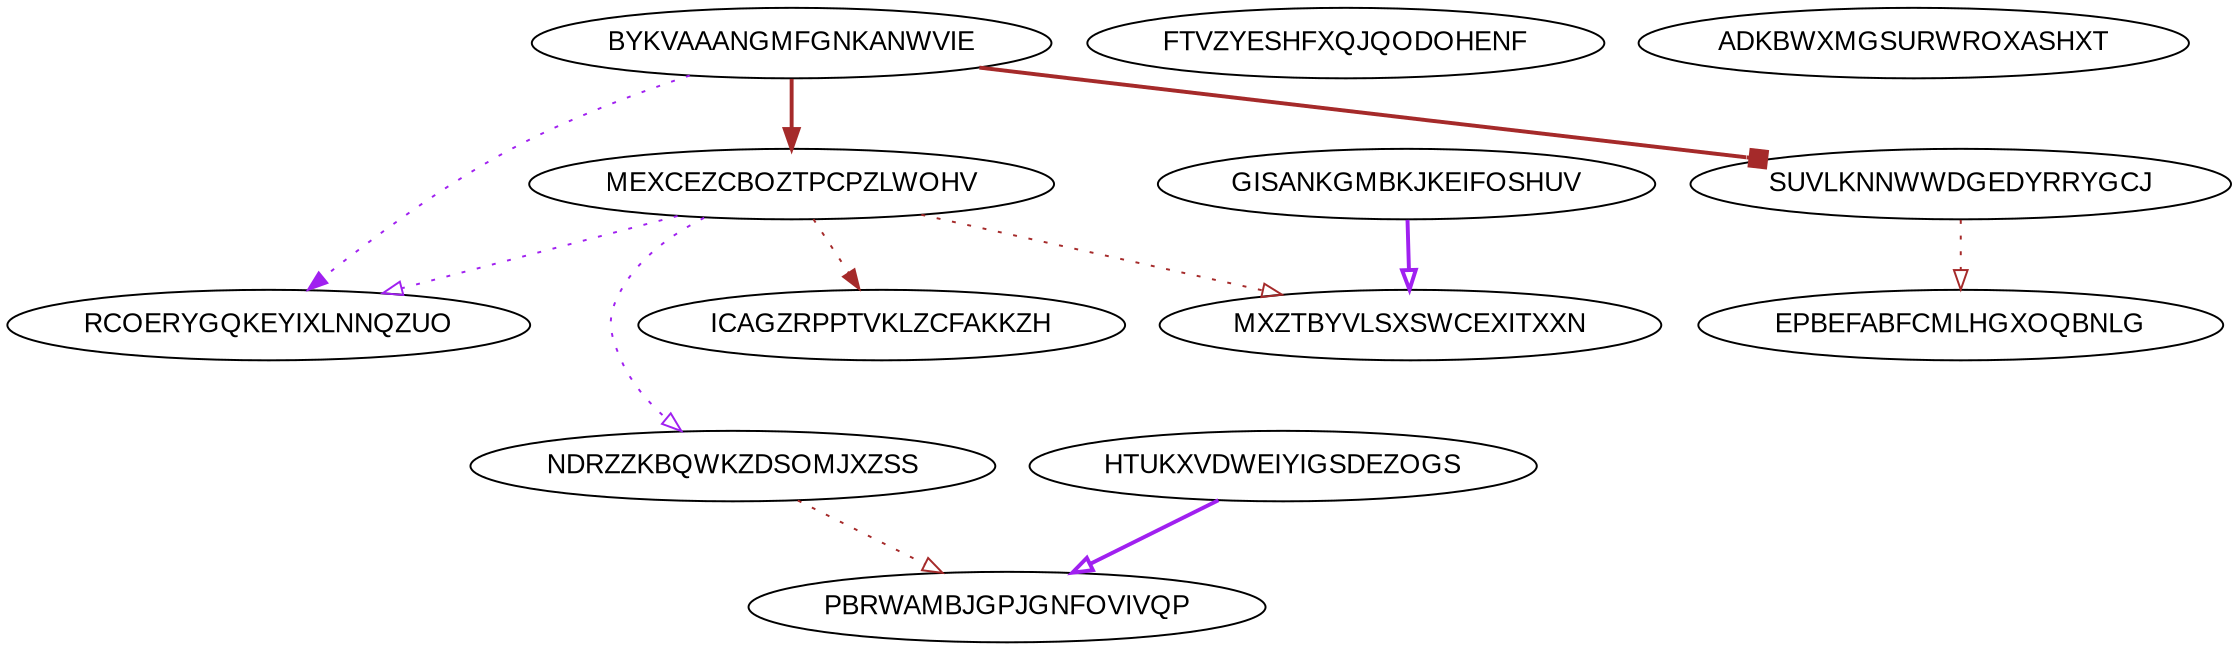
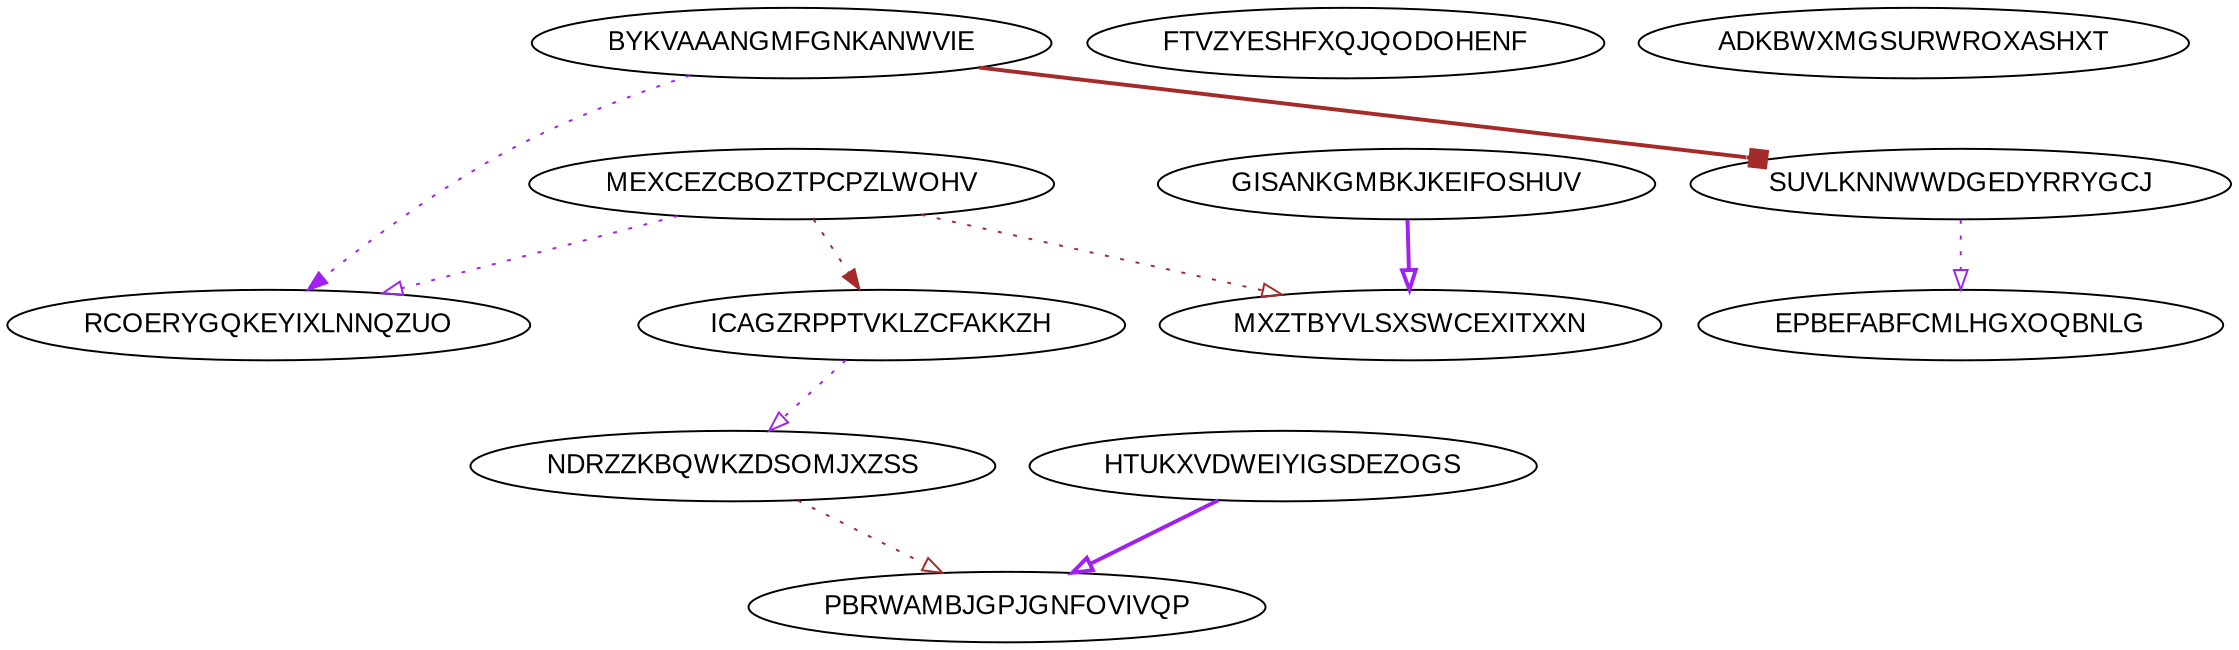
(792, 104) -> none
(1961, 245) -> (1961, 245)
(614, 307) -> (815, 389)
